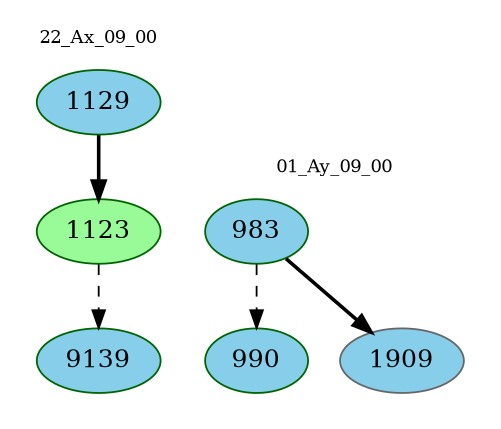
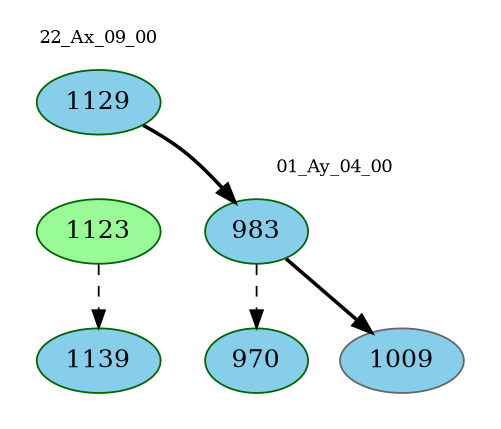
(99, 158) -> (201, 167)
(335, 168) -> (335, 168)
(99, 361) -> (99, 361)
(257, 361) -> (257, 361)
(402, 361) -> (402, 361)
